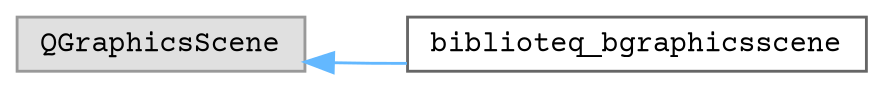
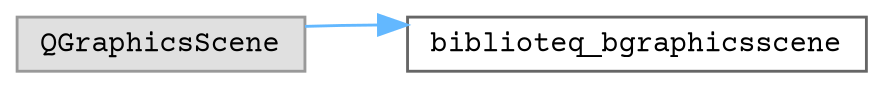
(370, 63) -> (342, 25)
